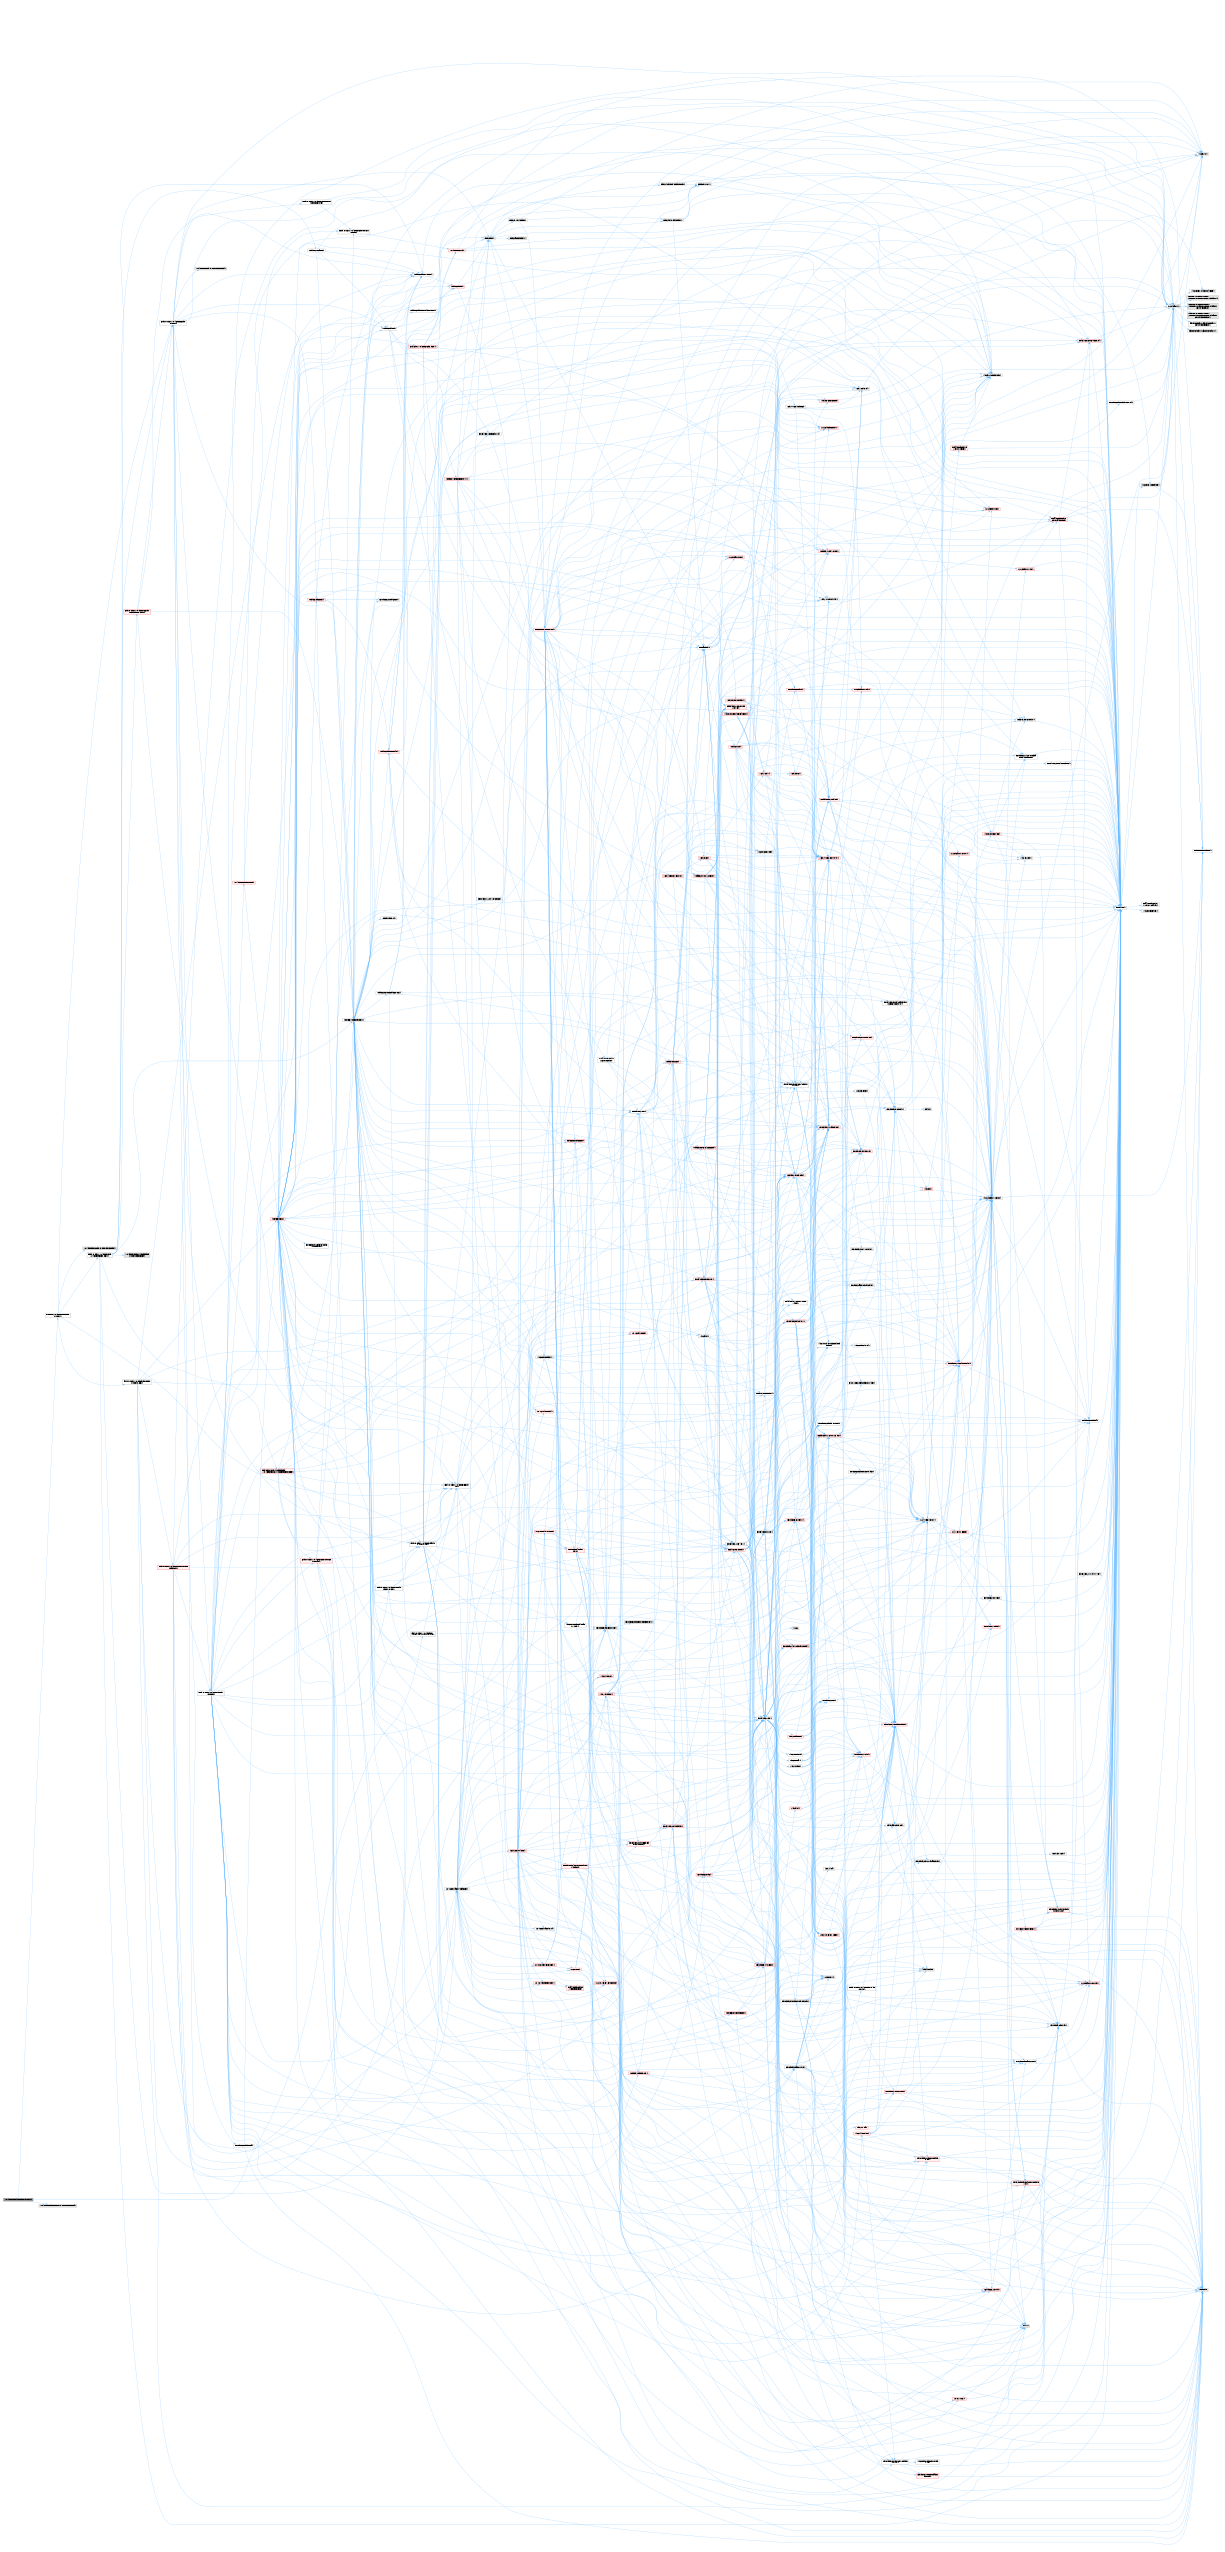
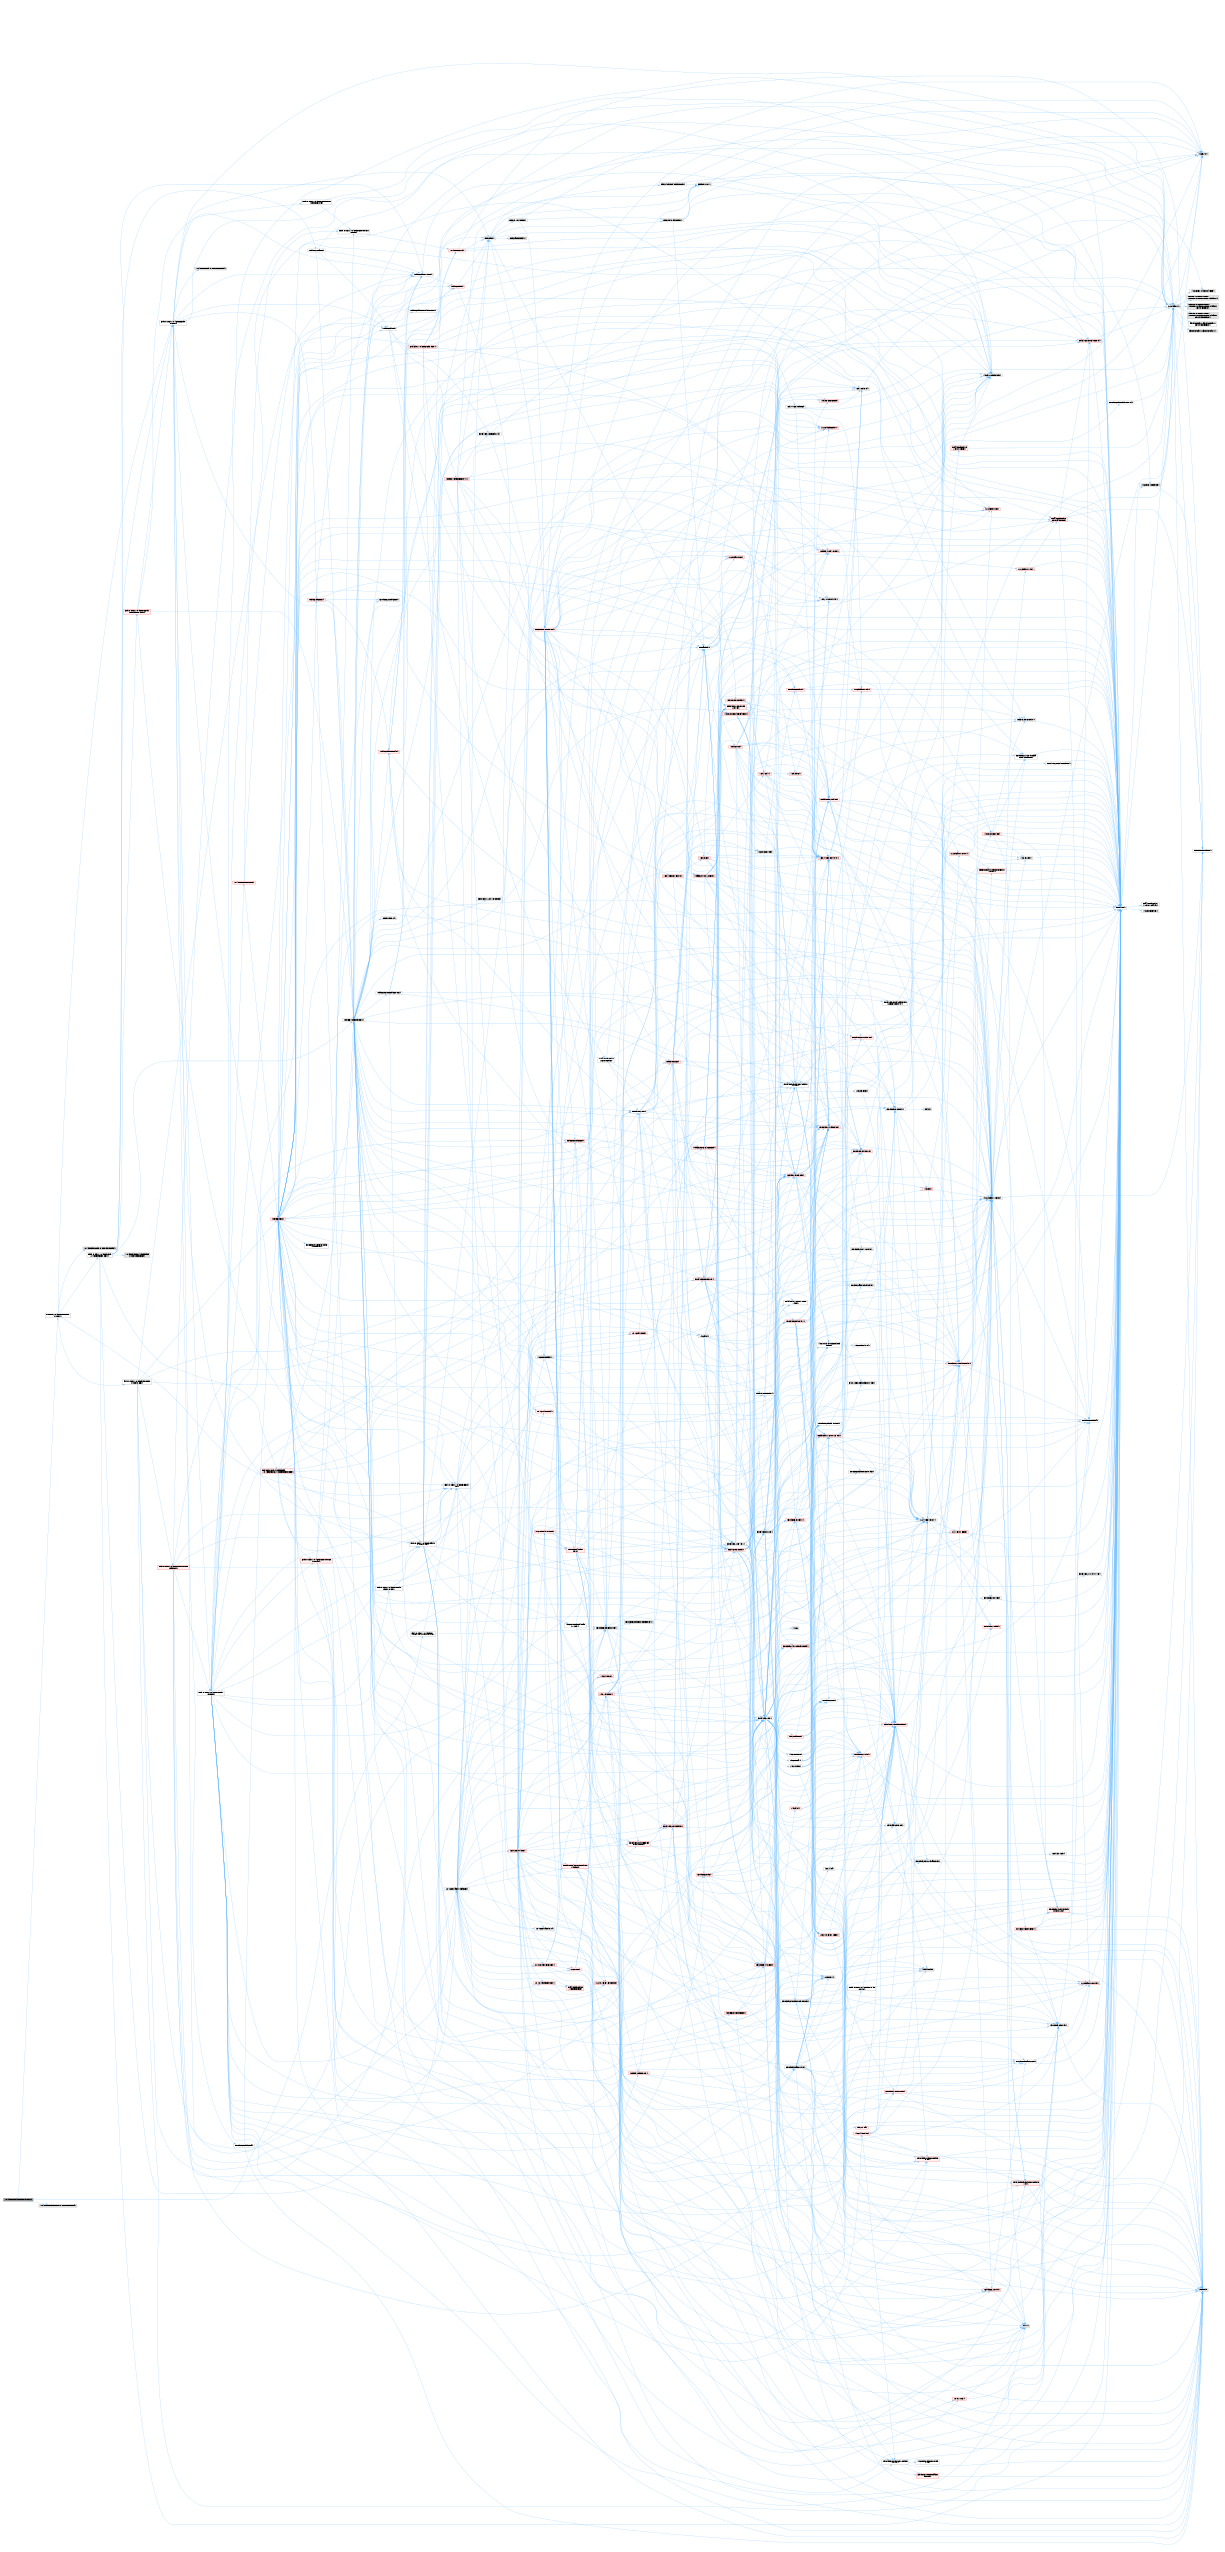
none -> (992, 871)
